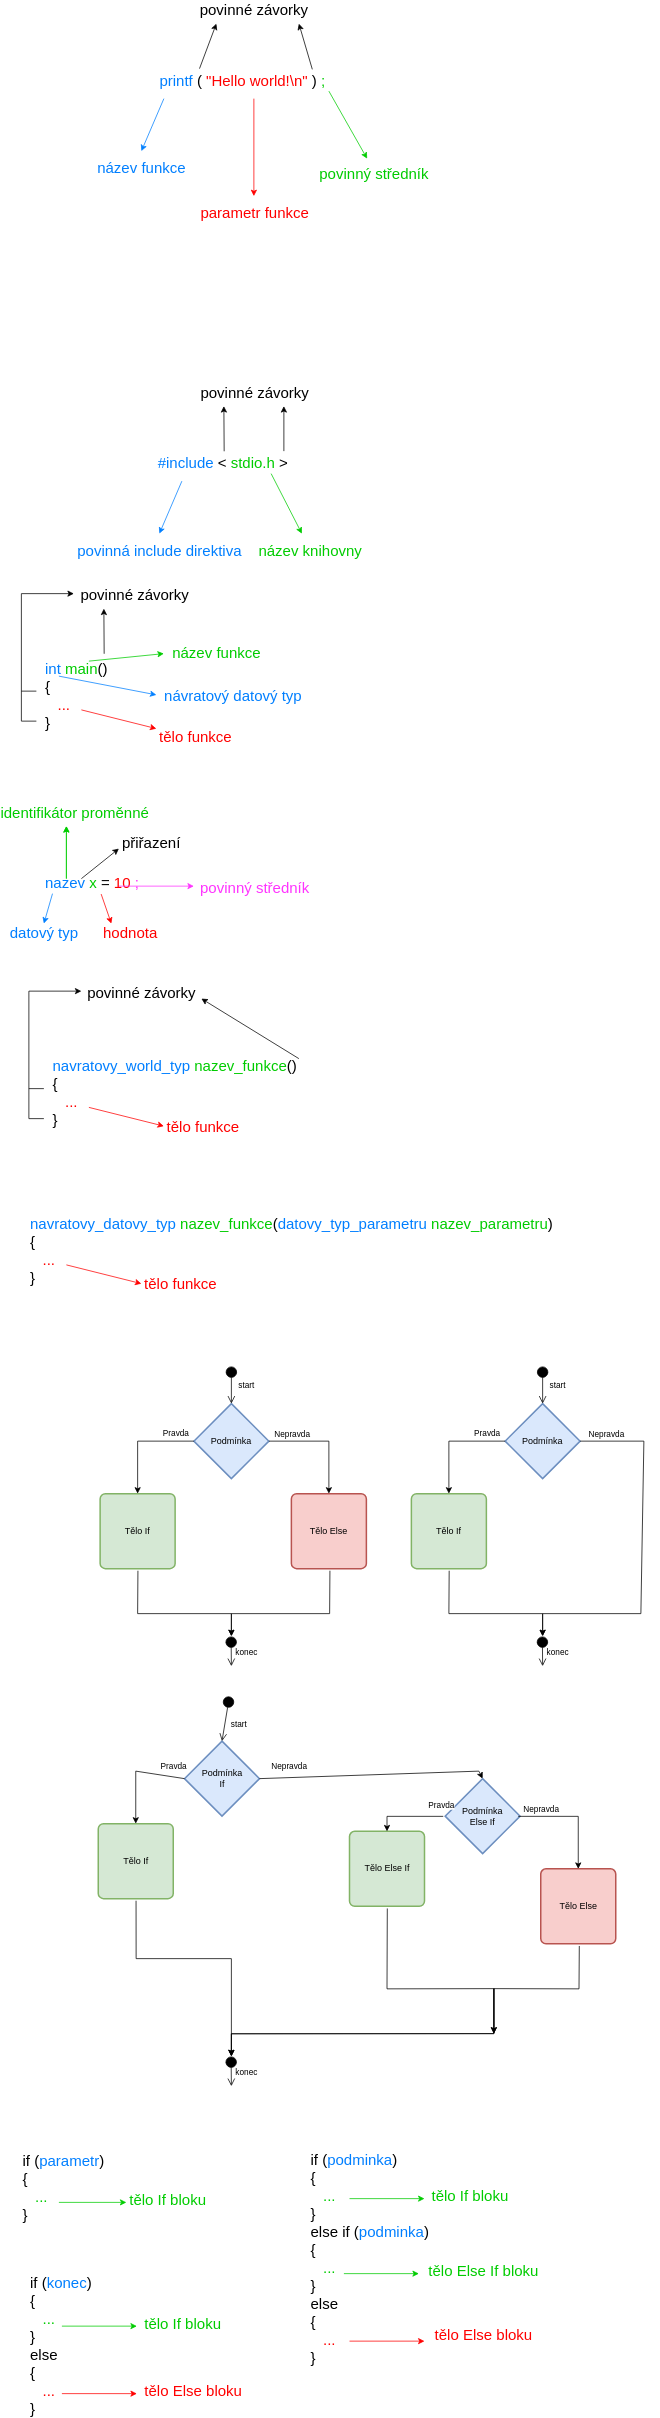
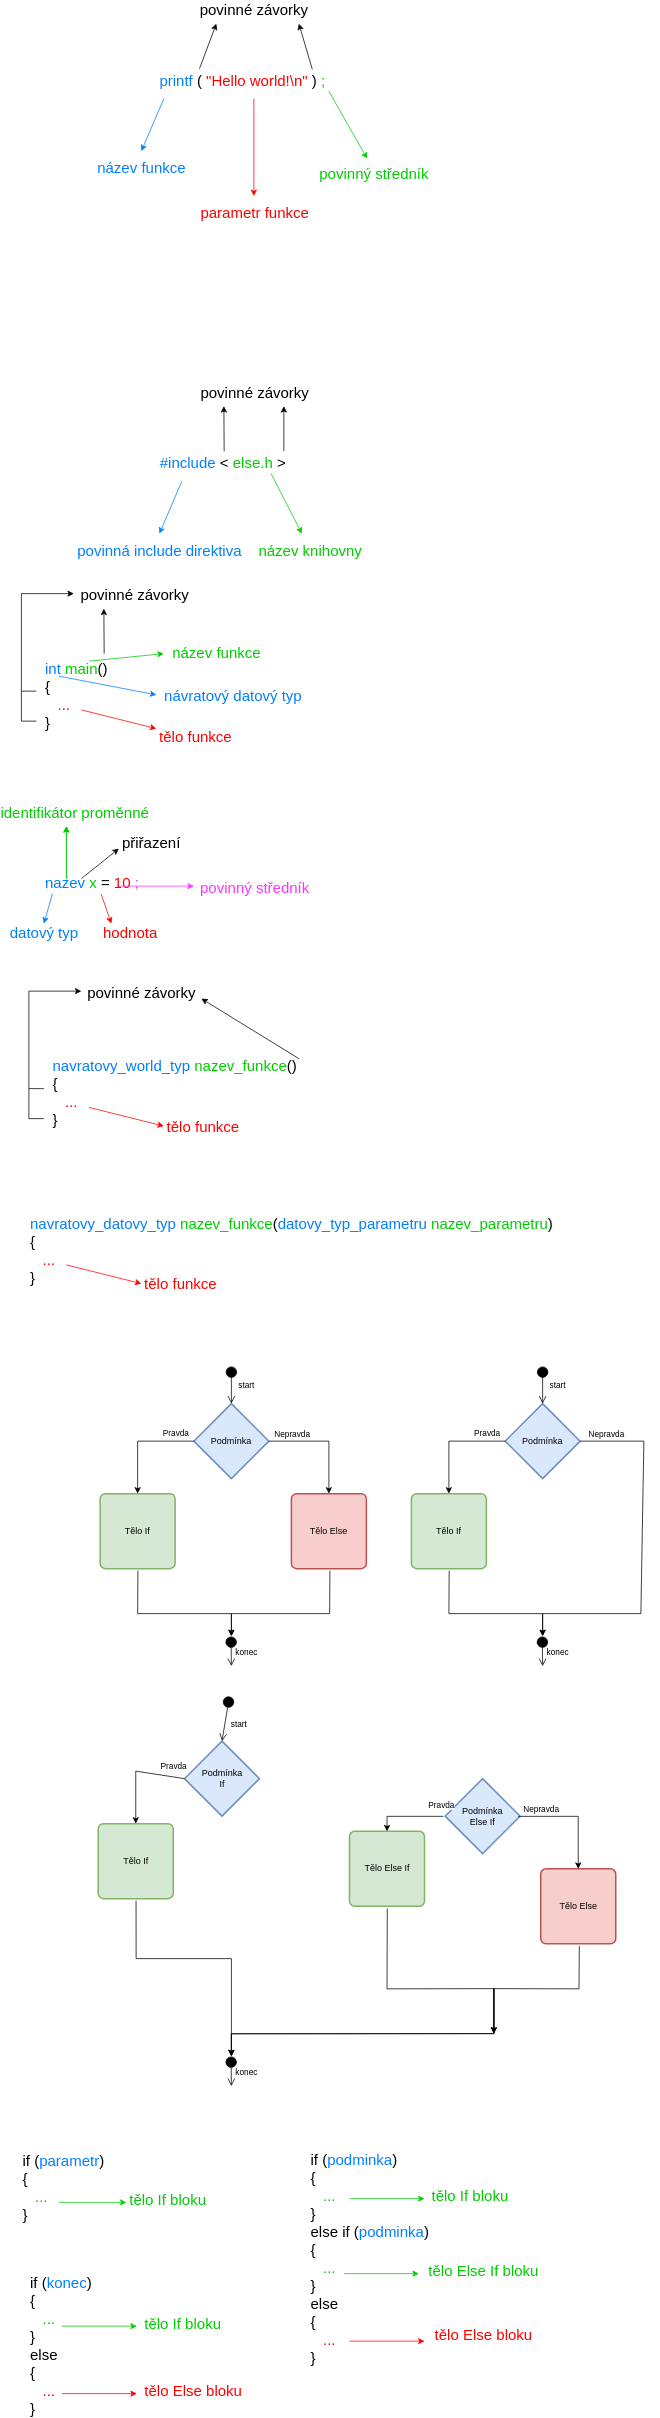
(223, 462) -> (223, 462)
(371, 1775) -> none
